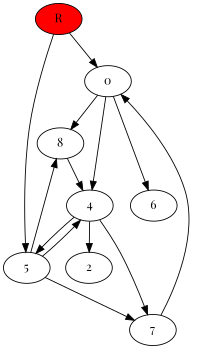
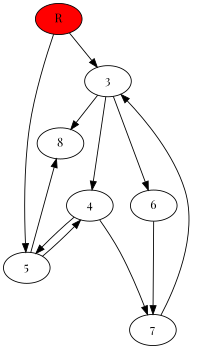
(108, 81) -> (108, 81)
(73, 170) -> none
(89, 268) -> none
(86, 297) -> (153, 263)
